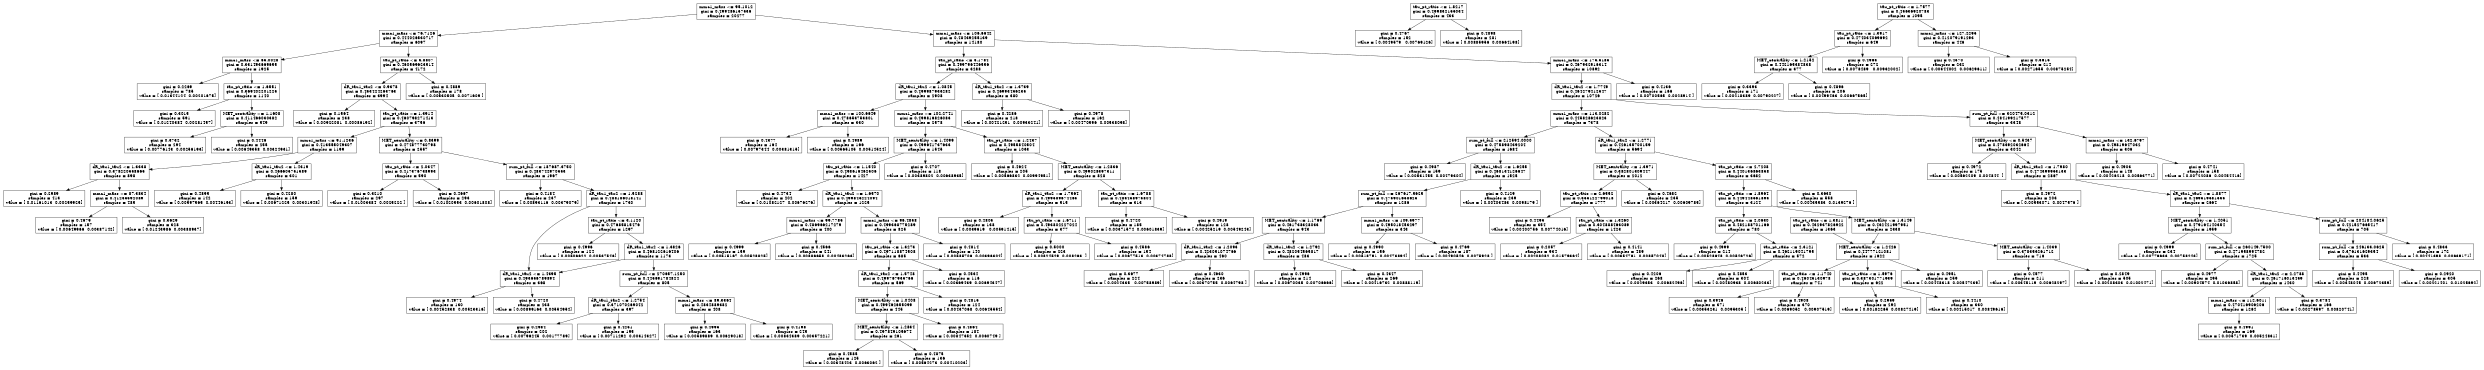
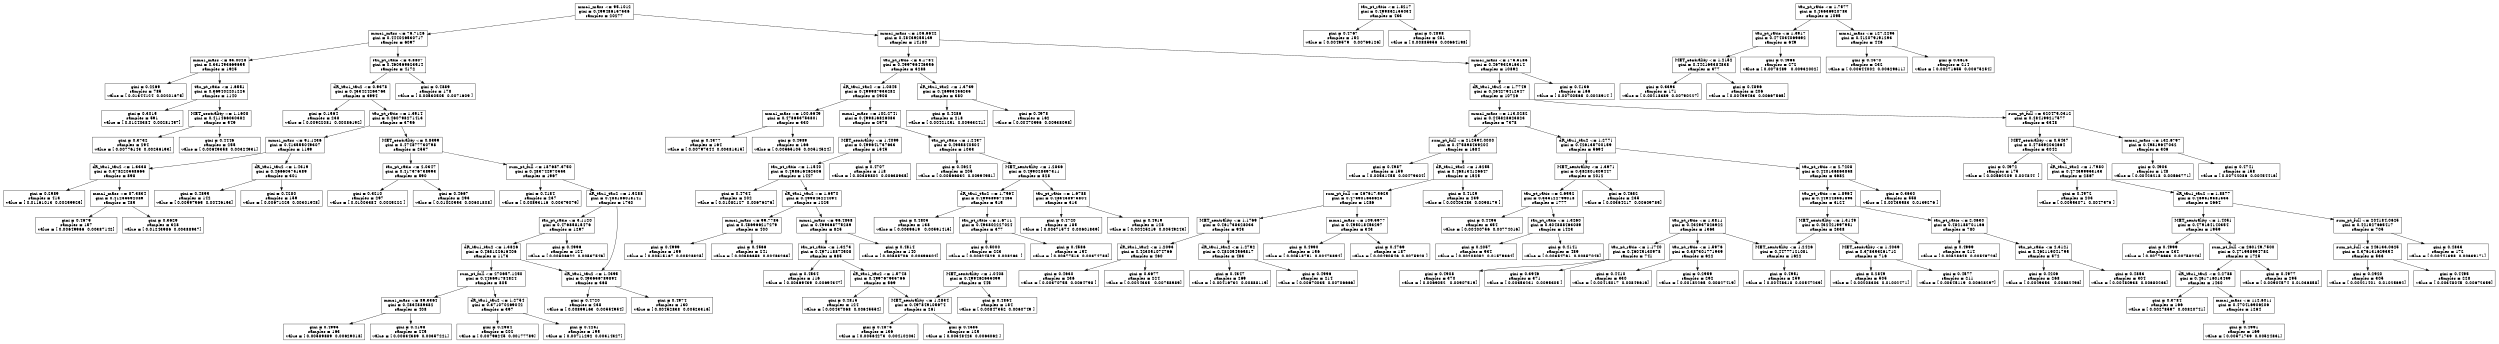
(1868, 264) -> (1698, 237)
(1839, 265) -> (1669, 238)
(888, 290) -> (899, 291)
